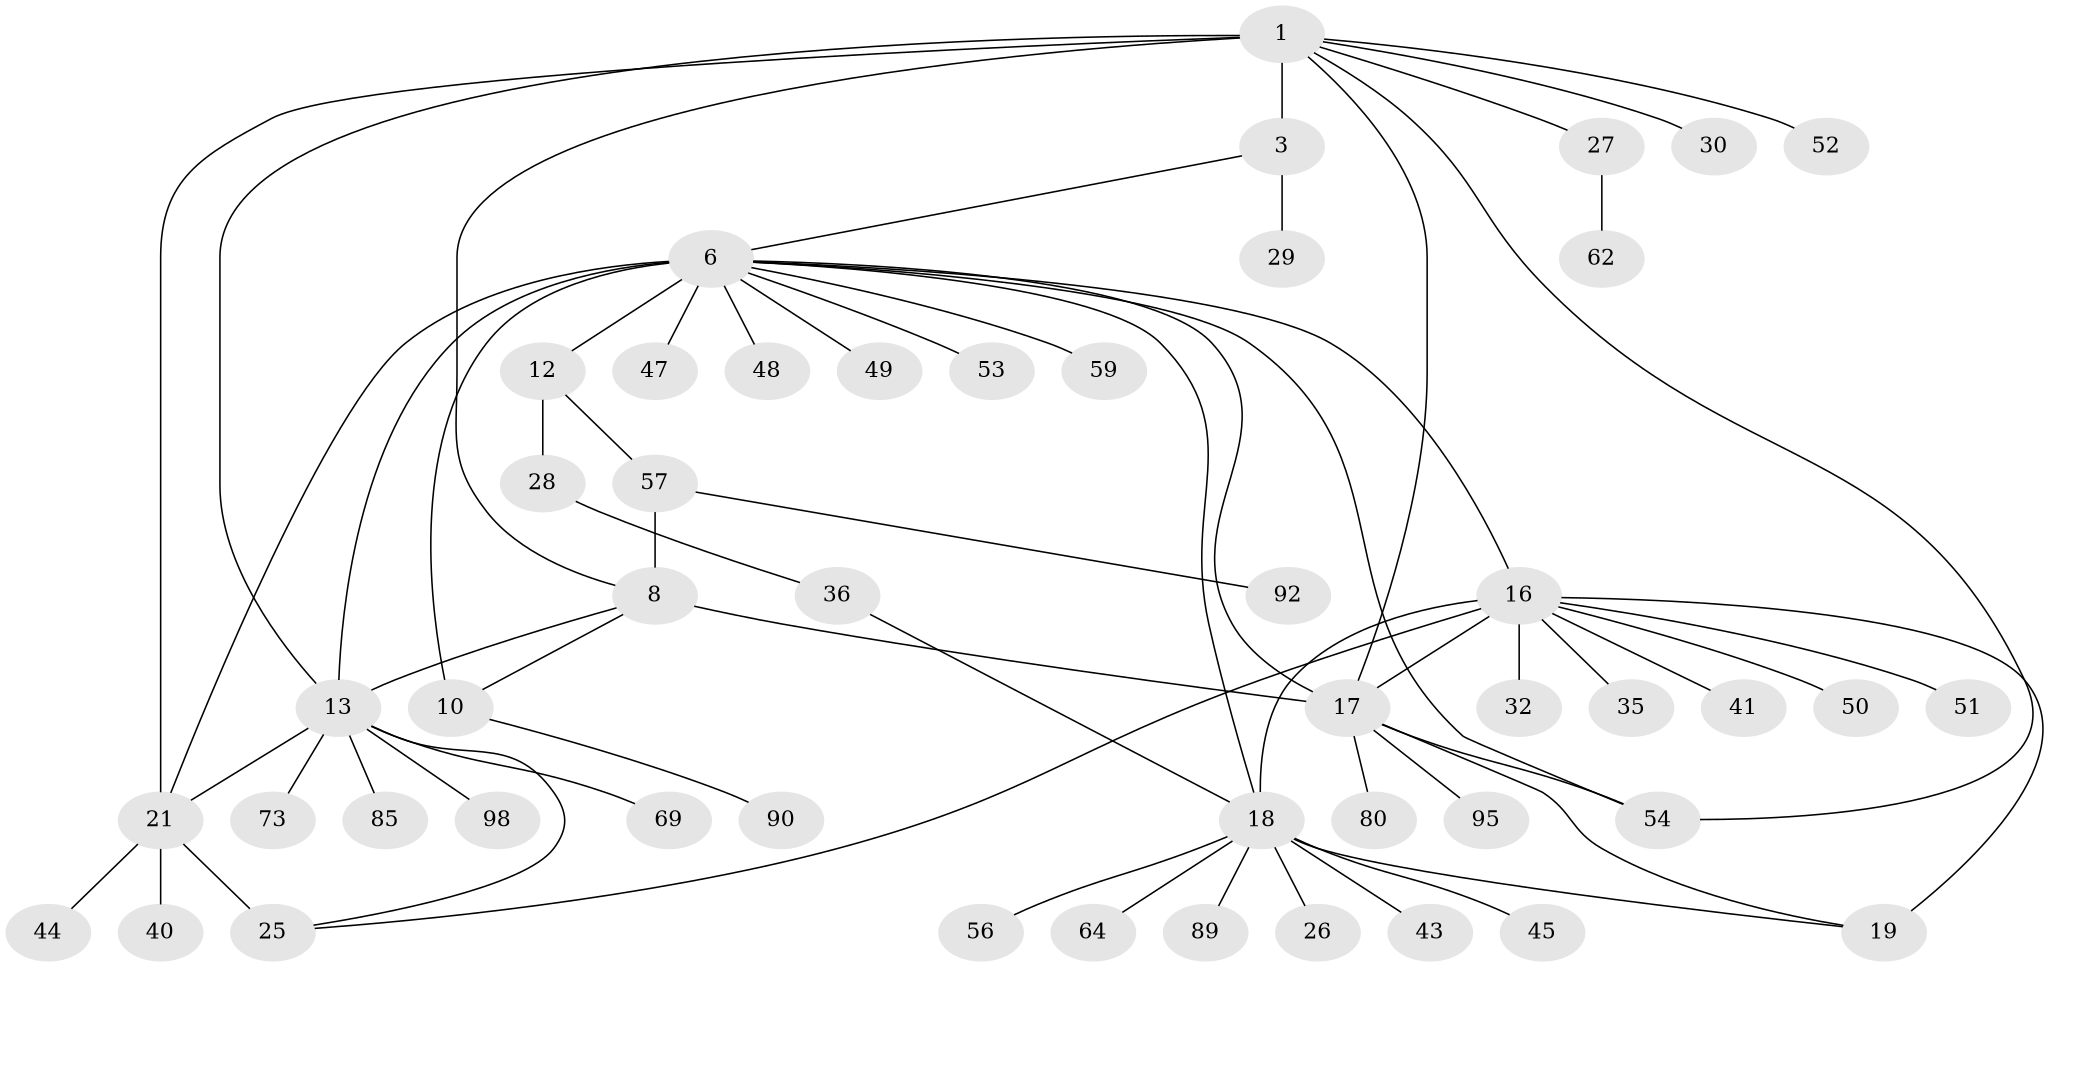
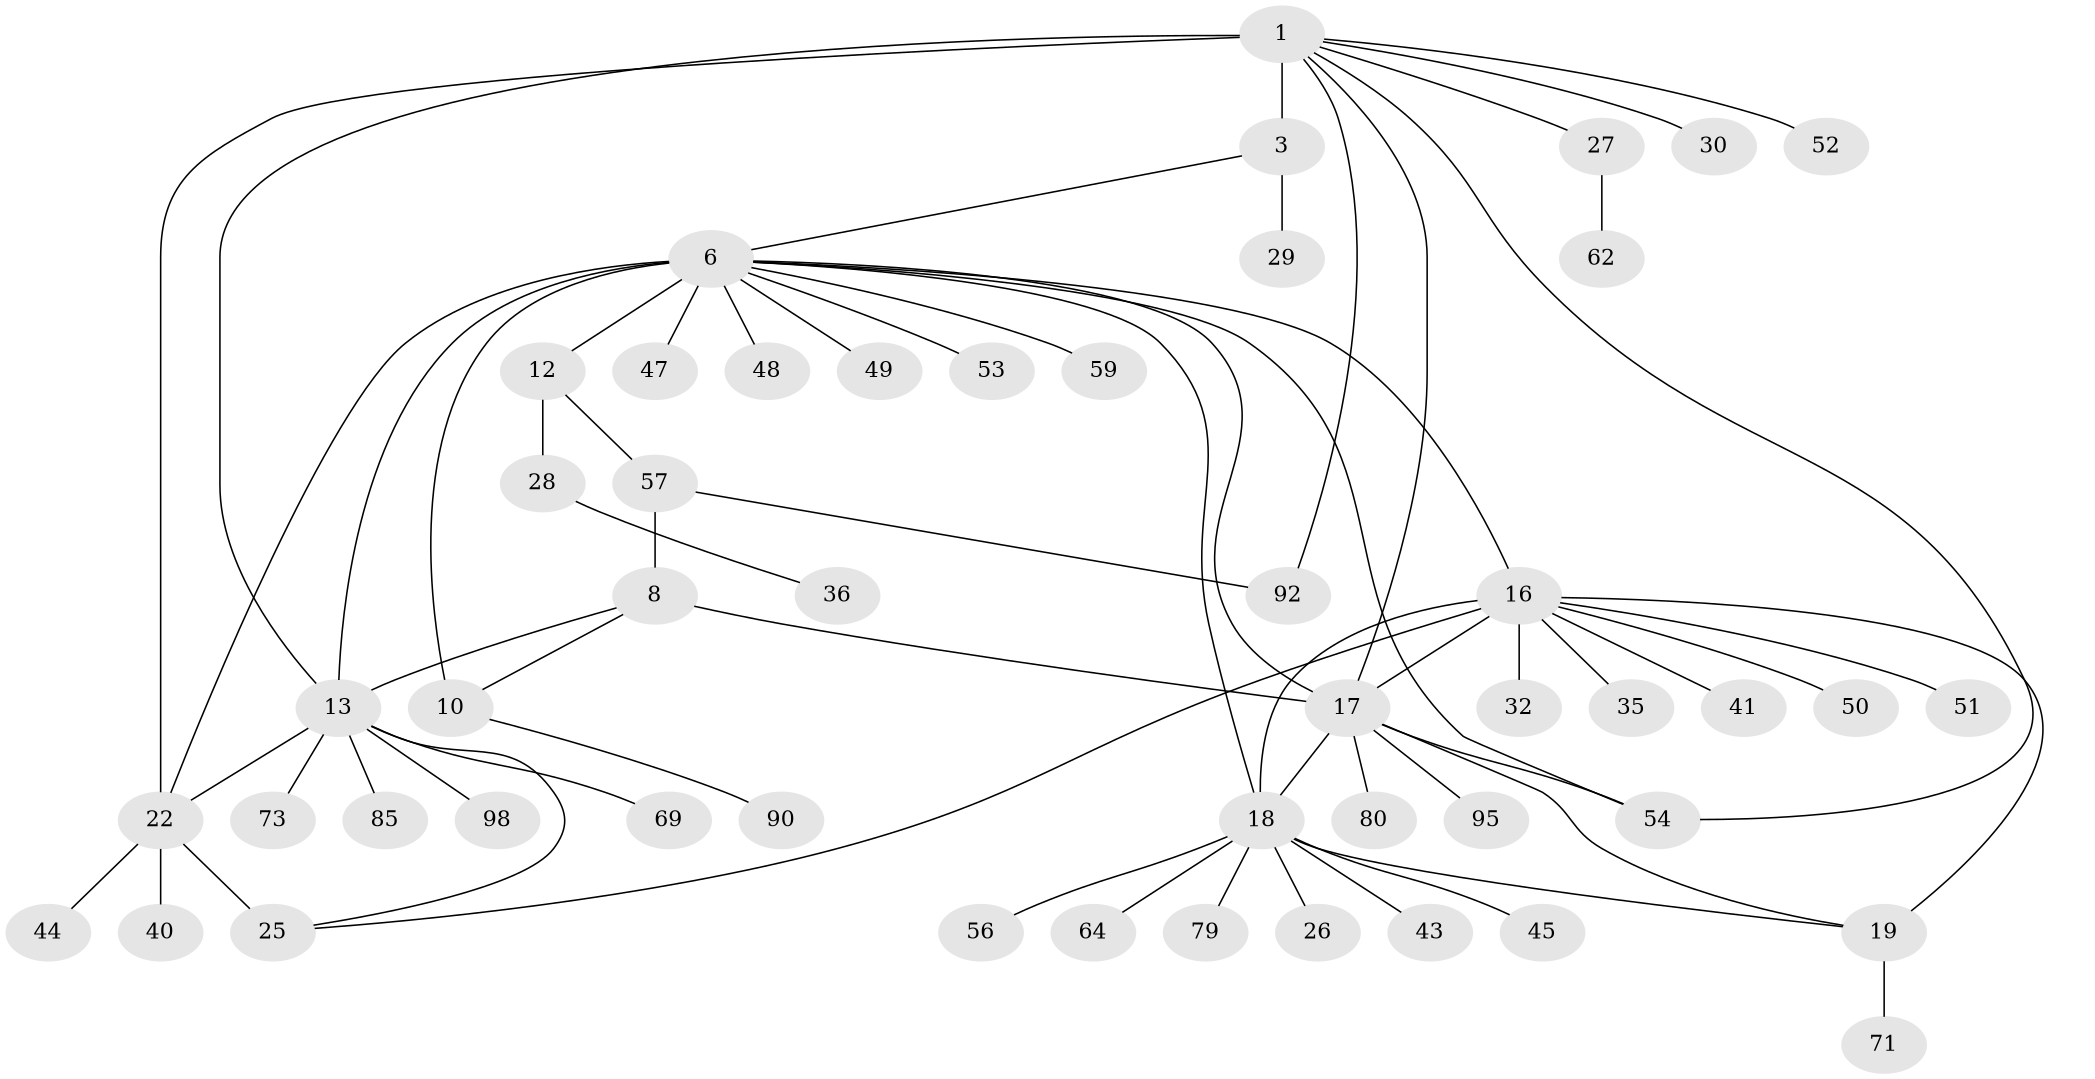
(620, 132) -> (1355, 311)
(1050, 708) -> (1305, 764)
(161, 820) -> (161, 820)
(1206, 933) -> (1206, 933)
none -> (1884, 1045)
